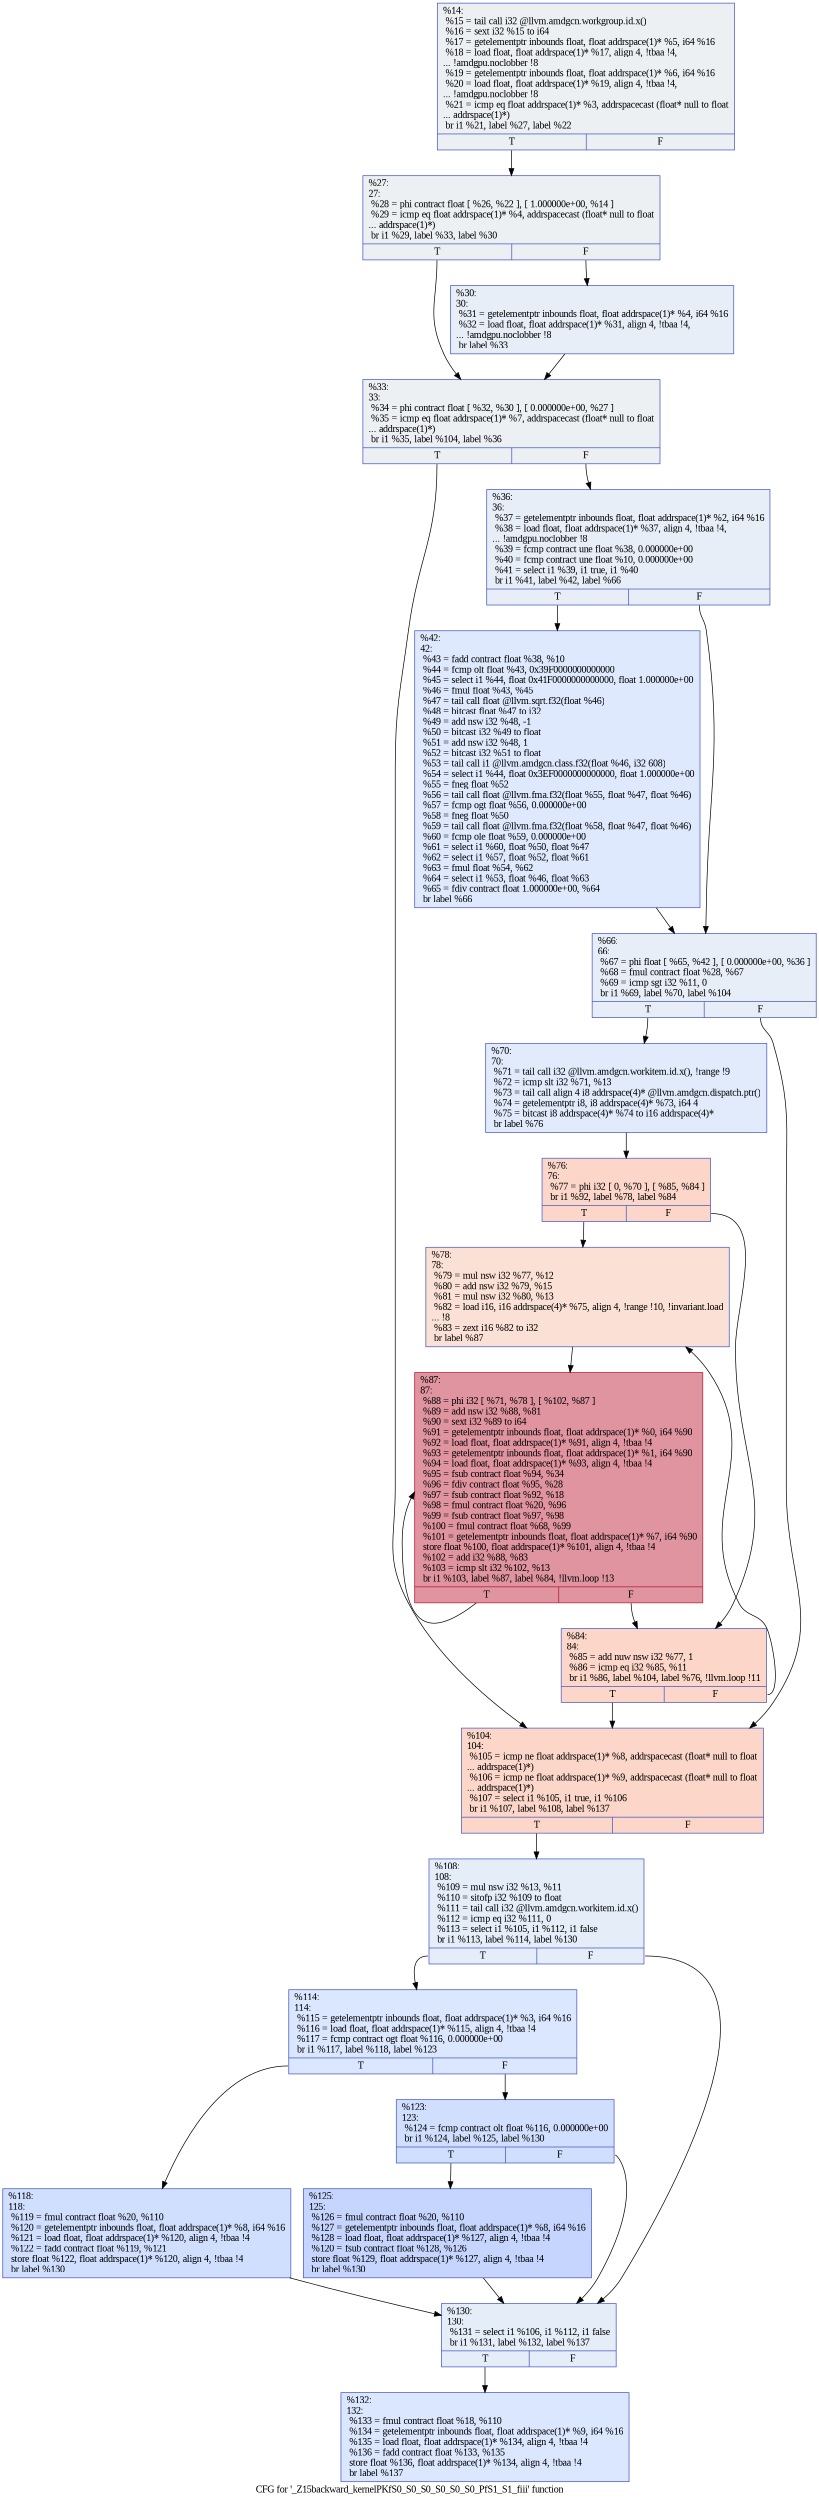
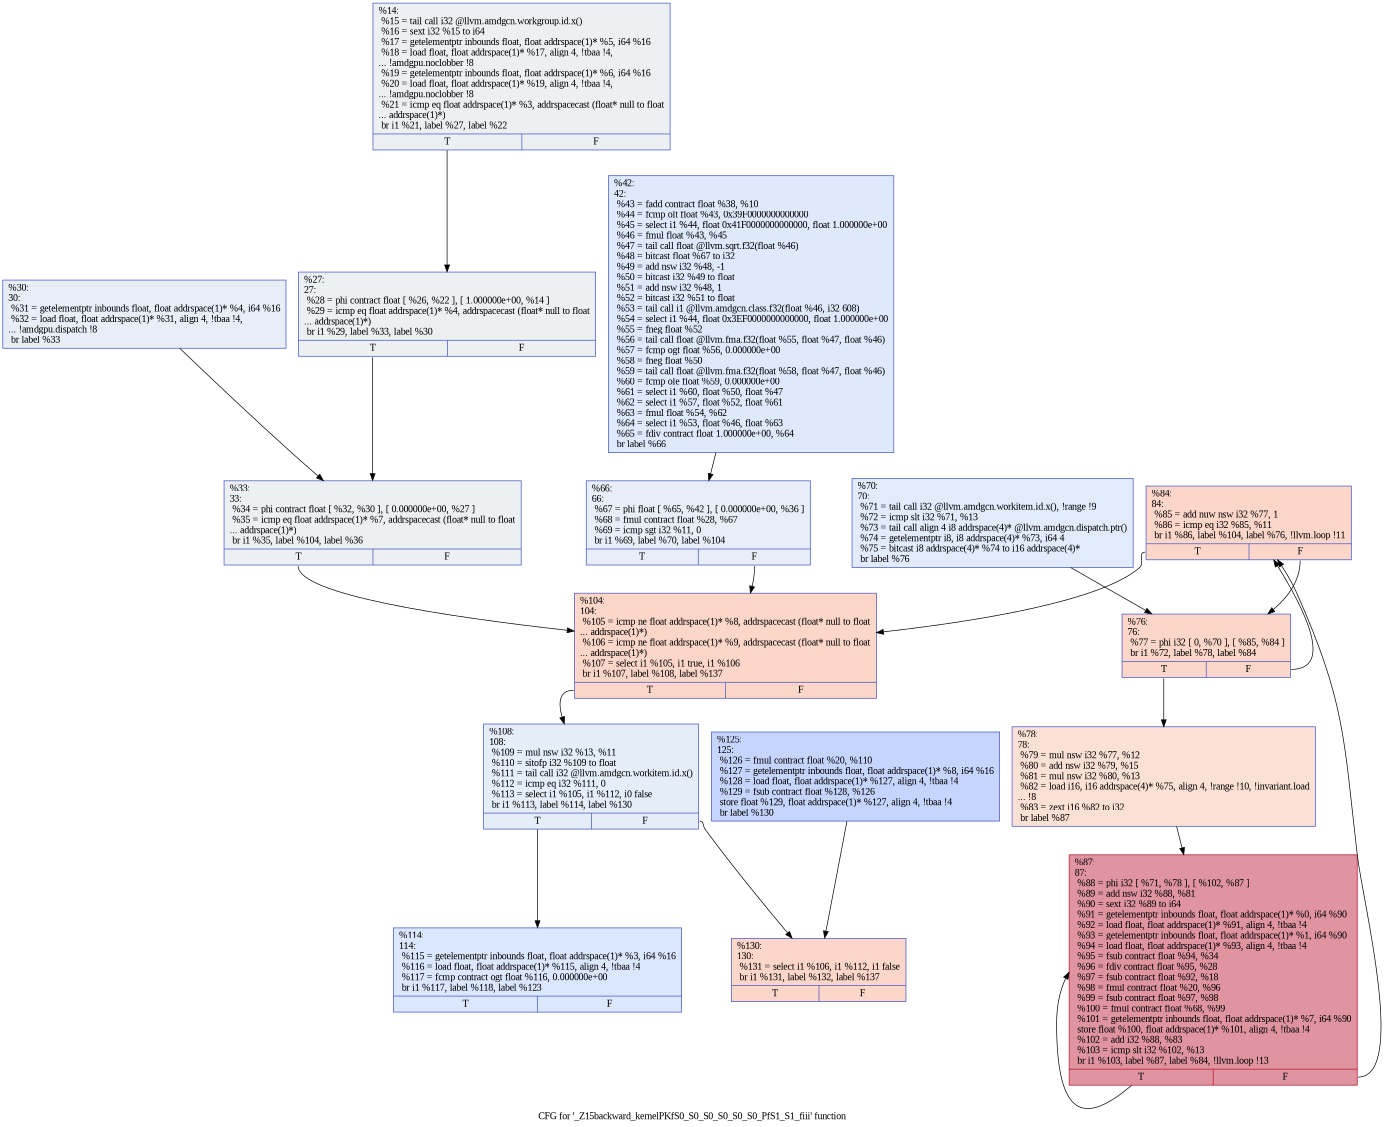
(586, 269) -> none
(504, 335) -> (53, 329)
(628, 547) -> none
(481, 711) -> (675, 256)
(647, 1027) -> none
(612, 1197) -> (1192, 653)
(723, 1527) -> (1288, 594)
(516, 1929) -> (571, 794)
(505, 2131) -> none
(147, 2233) -> none
(388, 2249) -> (796, 792)
(529, 2335) -> (819, 970)
(485, 2437) -> none
